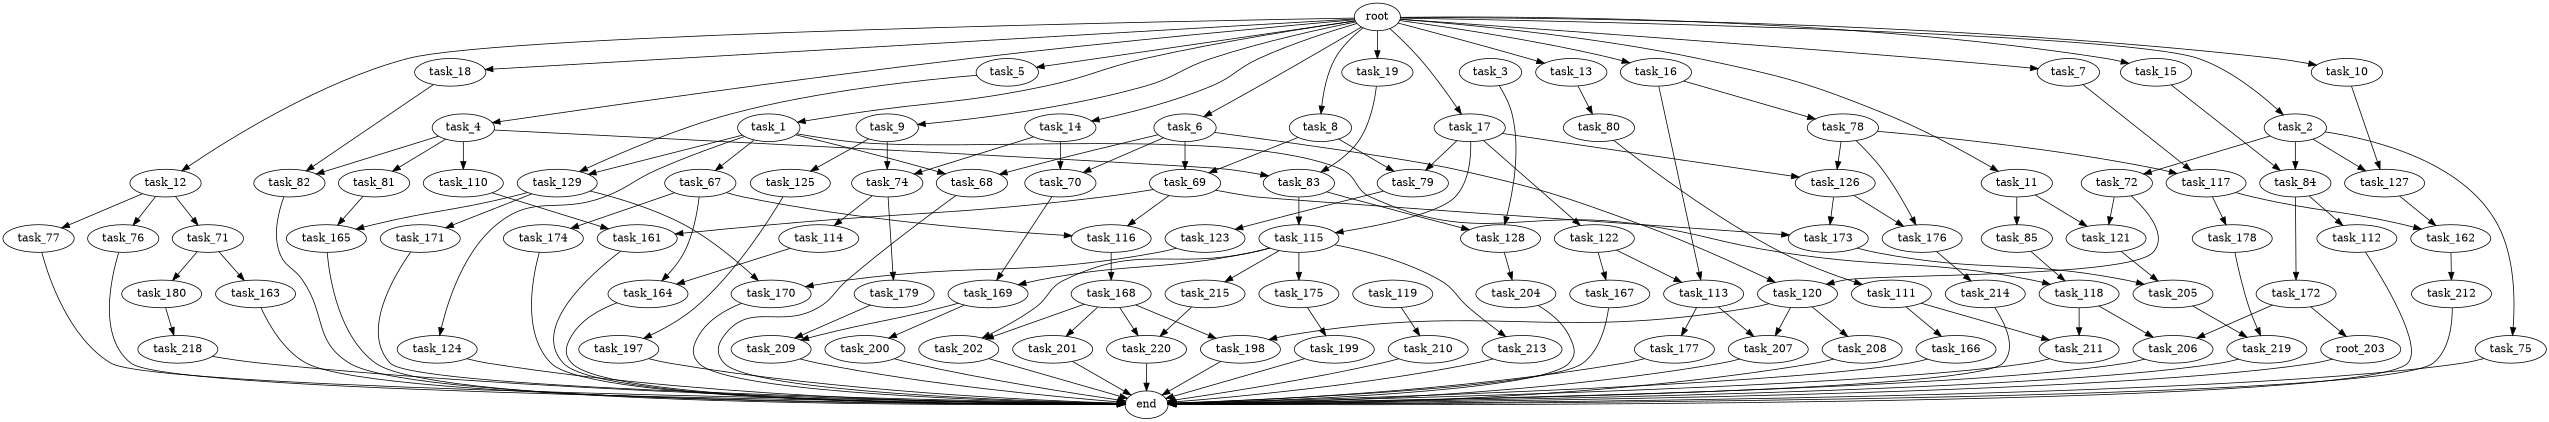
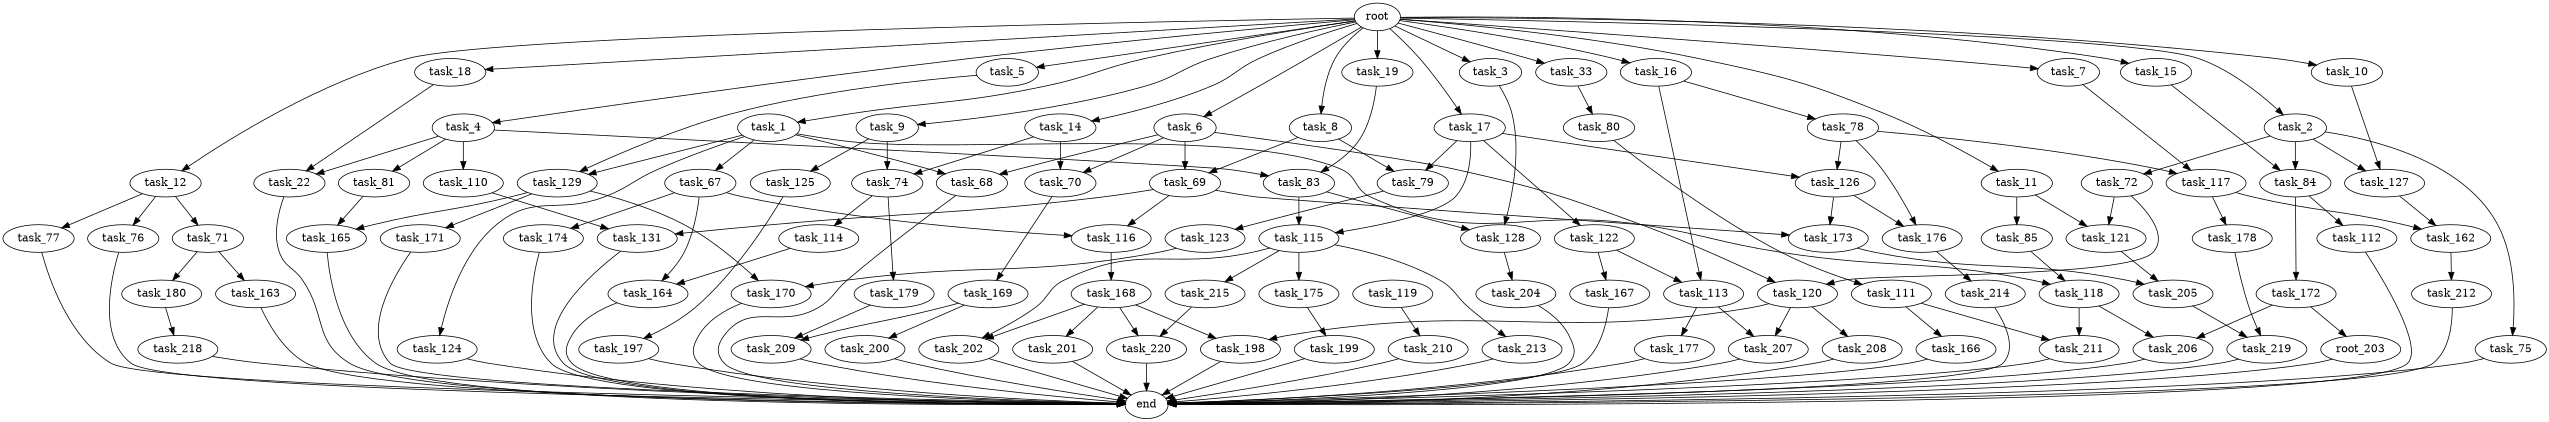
none -> (1429, 42)
(1571, 72) -> (1571, 72)
(289, 183) -> (289, 183)
(637, 239) -> (637, 239)
(1148, 266) -> none
